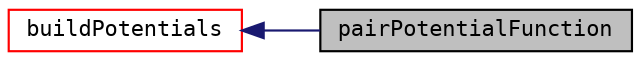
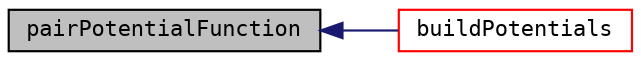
(292, 31) -> (370, 31)
